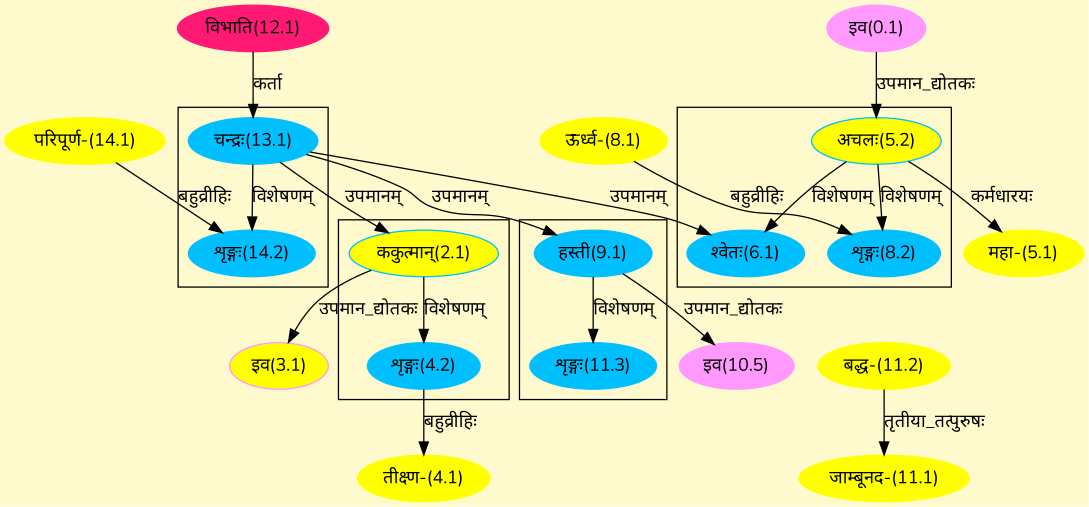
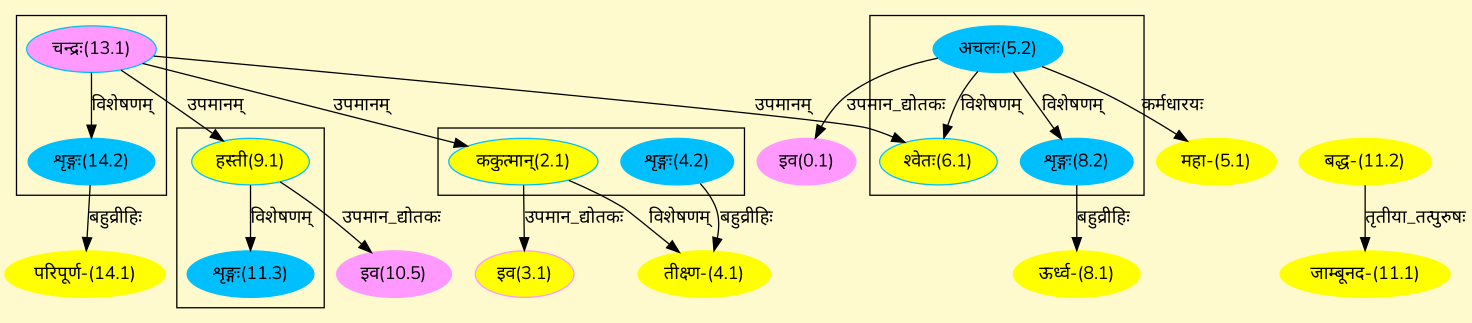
(253, 28) -> none
(876, 78) -> (878, 77)
(253, 141) -> (91, 49)
(876, 141) -> (998, 49)
(164, 194) -> (89, 211)
(733, 208) -> (1077, 211)
(593, 253) -> (251, 162)
(746, 253) -> (938, 162)
(424, 303) -> (622, 207)
